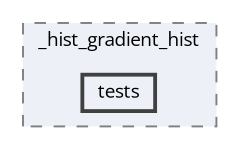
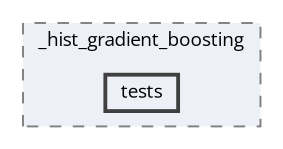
(120, 41) -> (142, 41)
